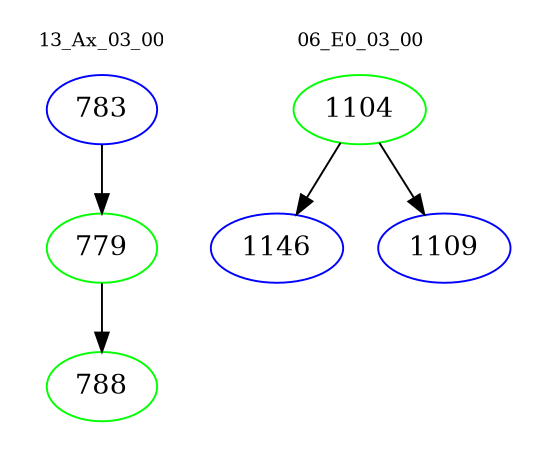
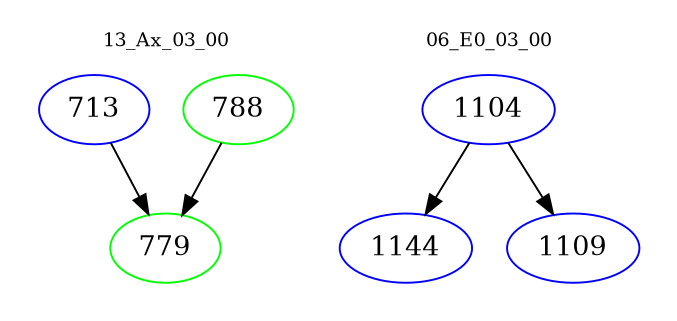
(102, 110) -> (94, 110)
(360, 110) -> (489, 110)
(277, 248) -> (406, 248)
(102, 308) -> (207, 170)
